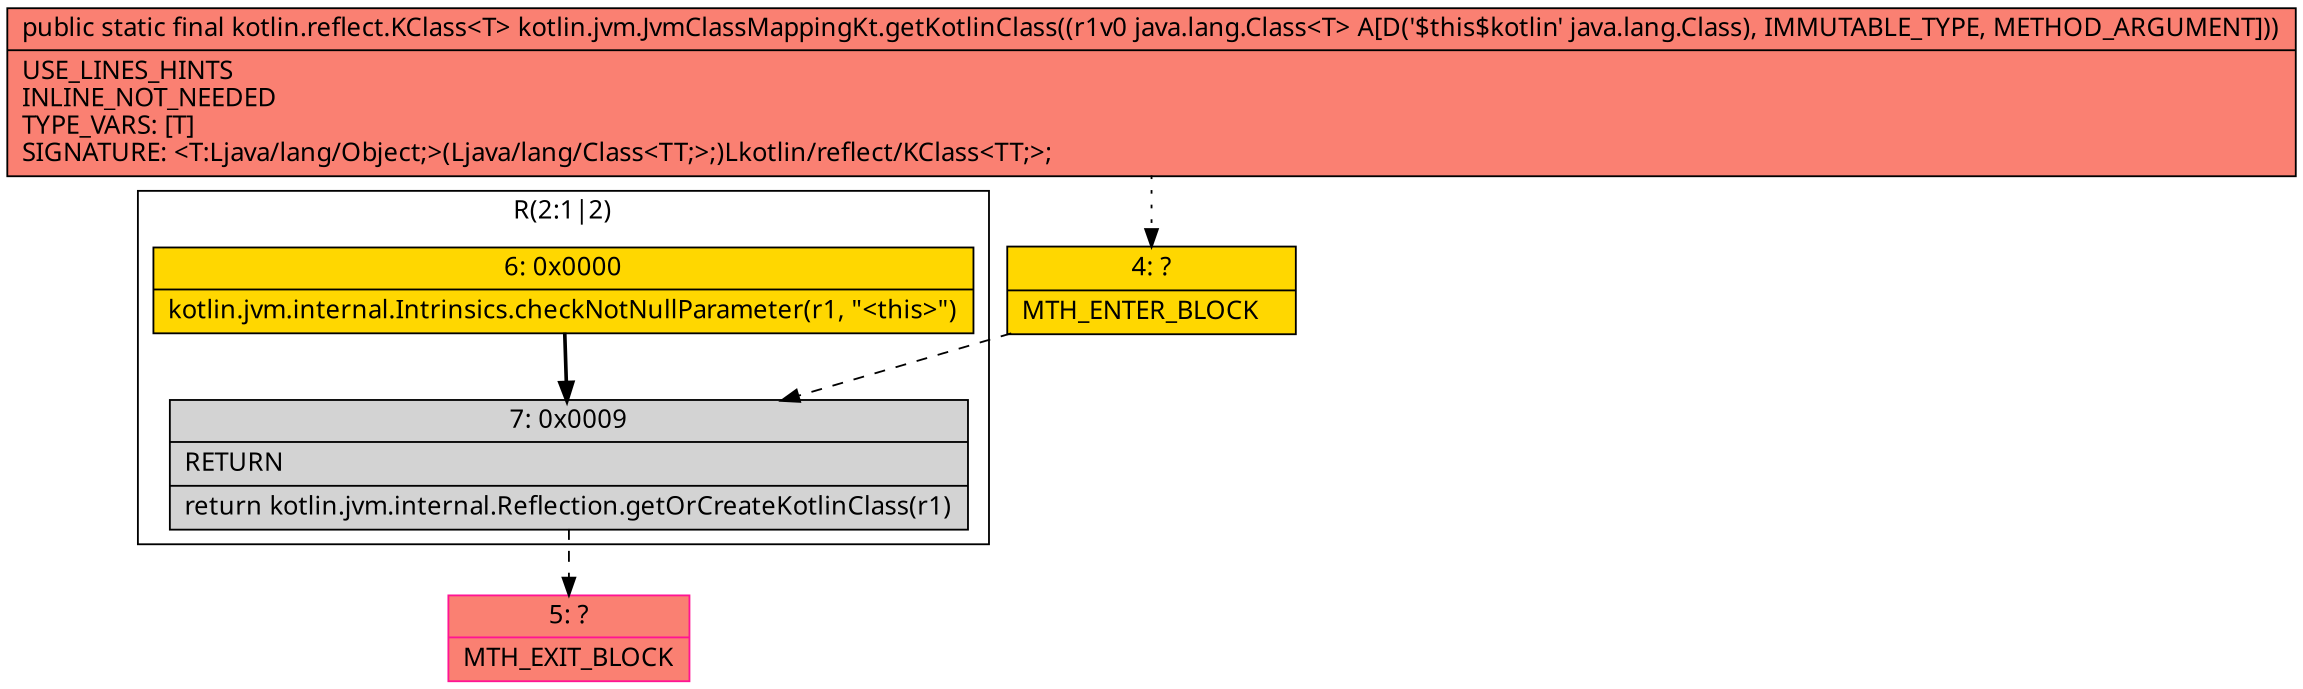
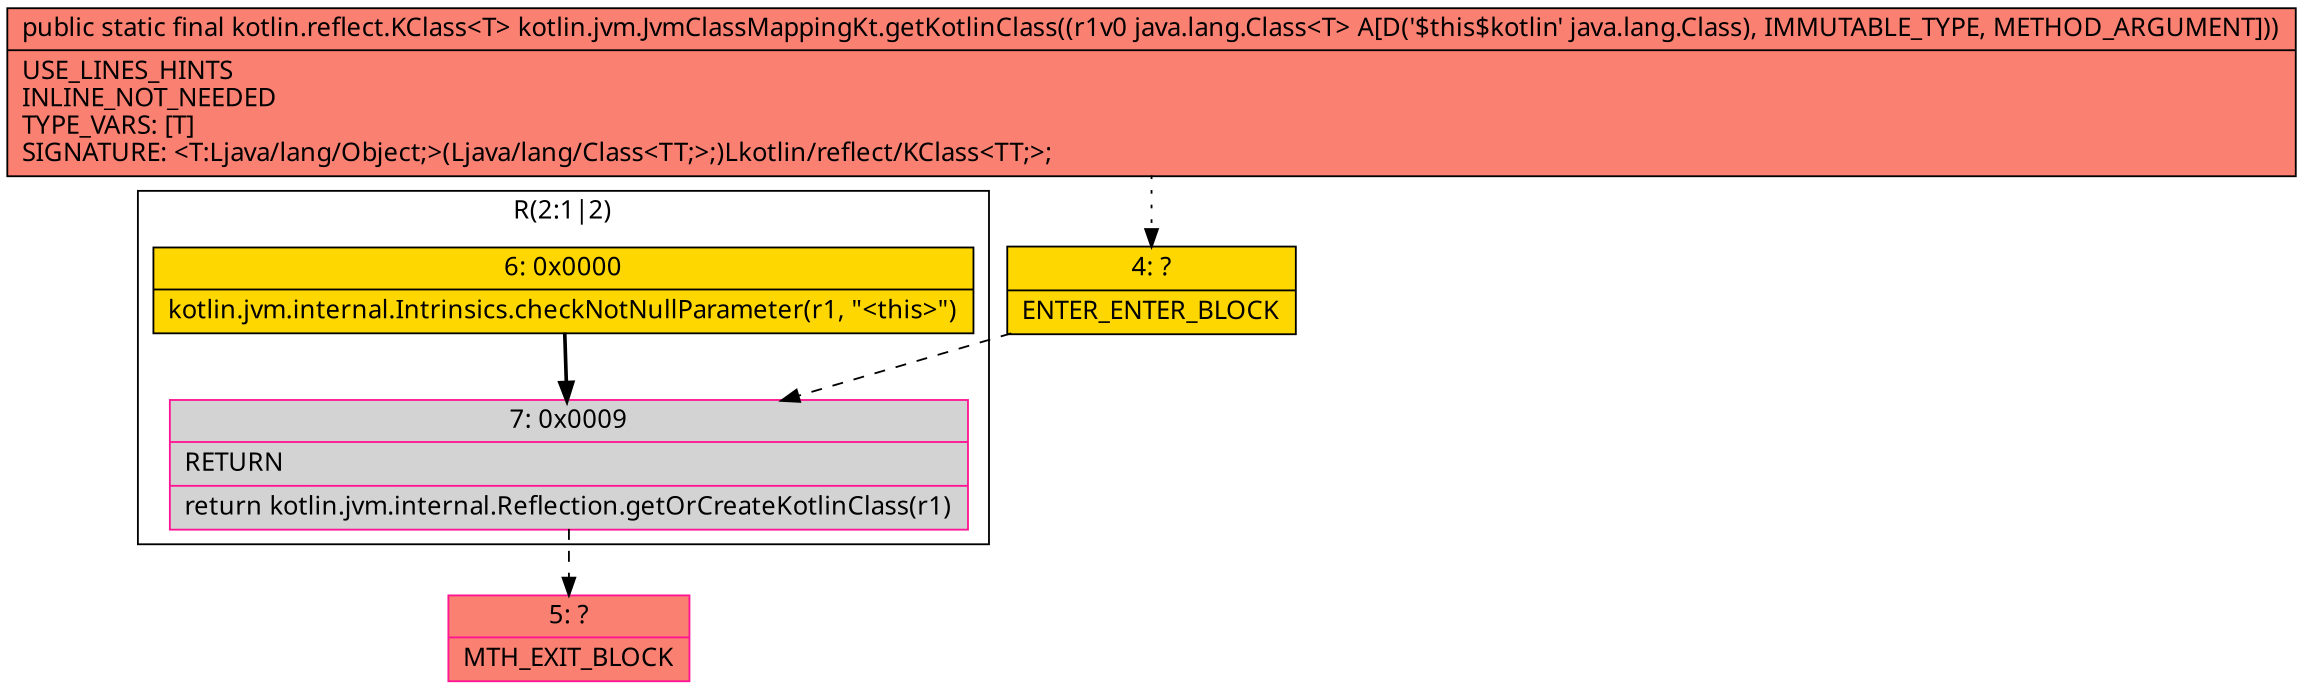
(1141, 311) -> (1152, 311)
(569, 465) -> (569, 465)
